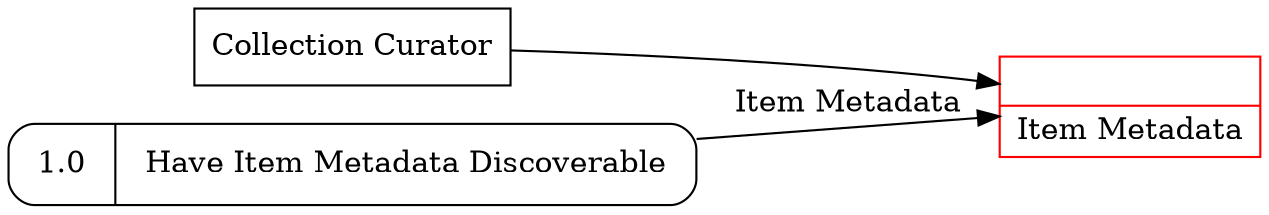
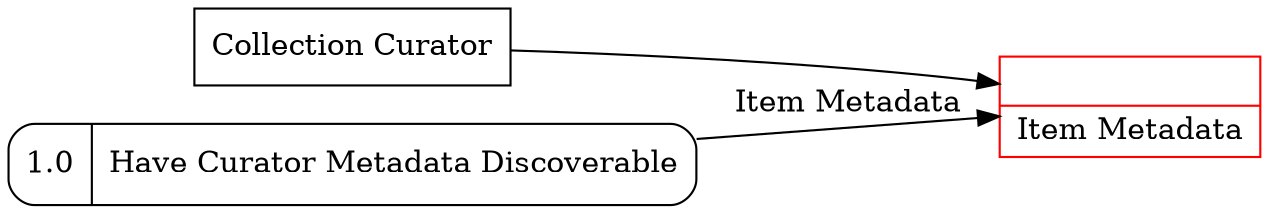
(406, 163) -> (394, 163)
